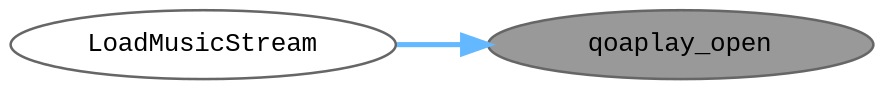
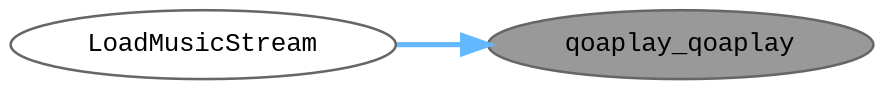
(681, 45) -> (681, 45)
